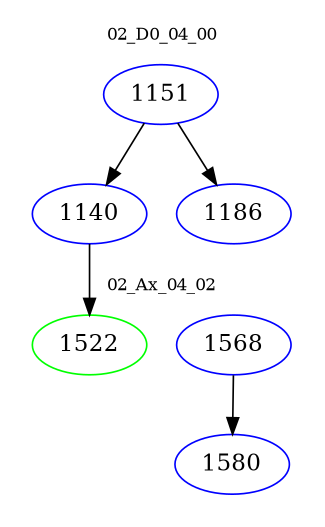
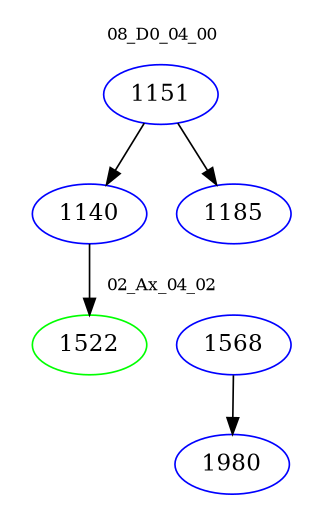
(163, 36) -> (163, 36)
(234, 214) -> (234, 214)
(232, 464) -> (232, 464)
